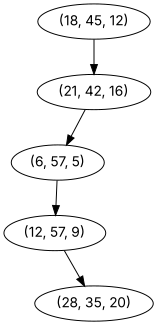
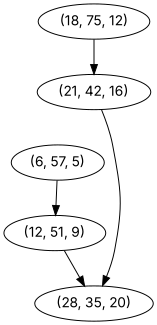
(94, 22) -> (94, 22)
(78, 123) -> (120, 193)
(55, 233) -> (55, 233)
